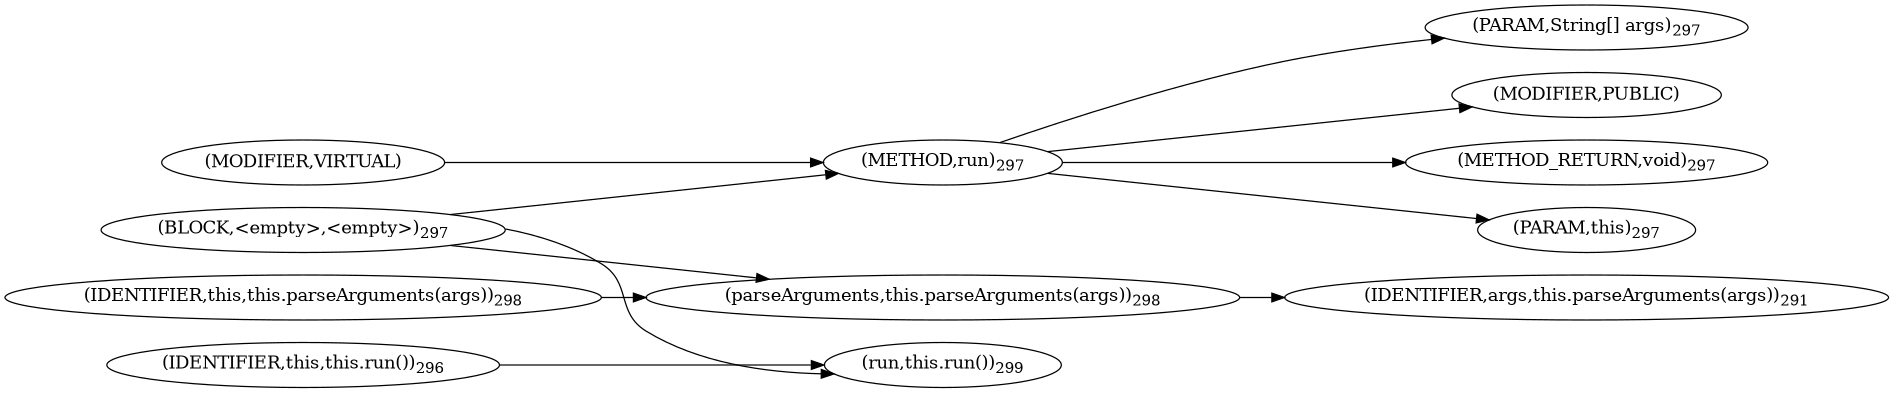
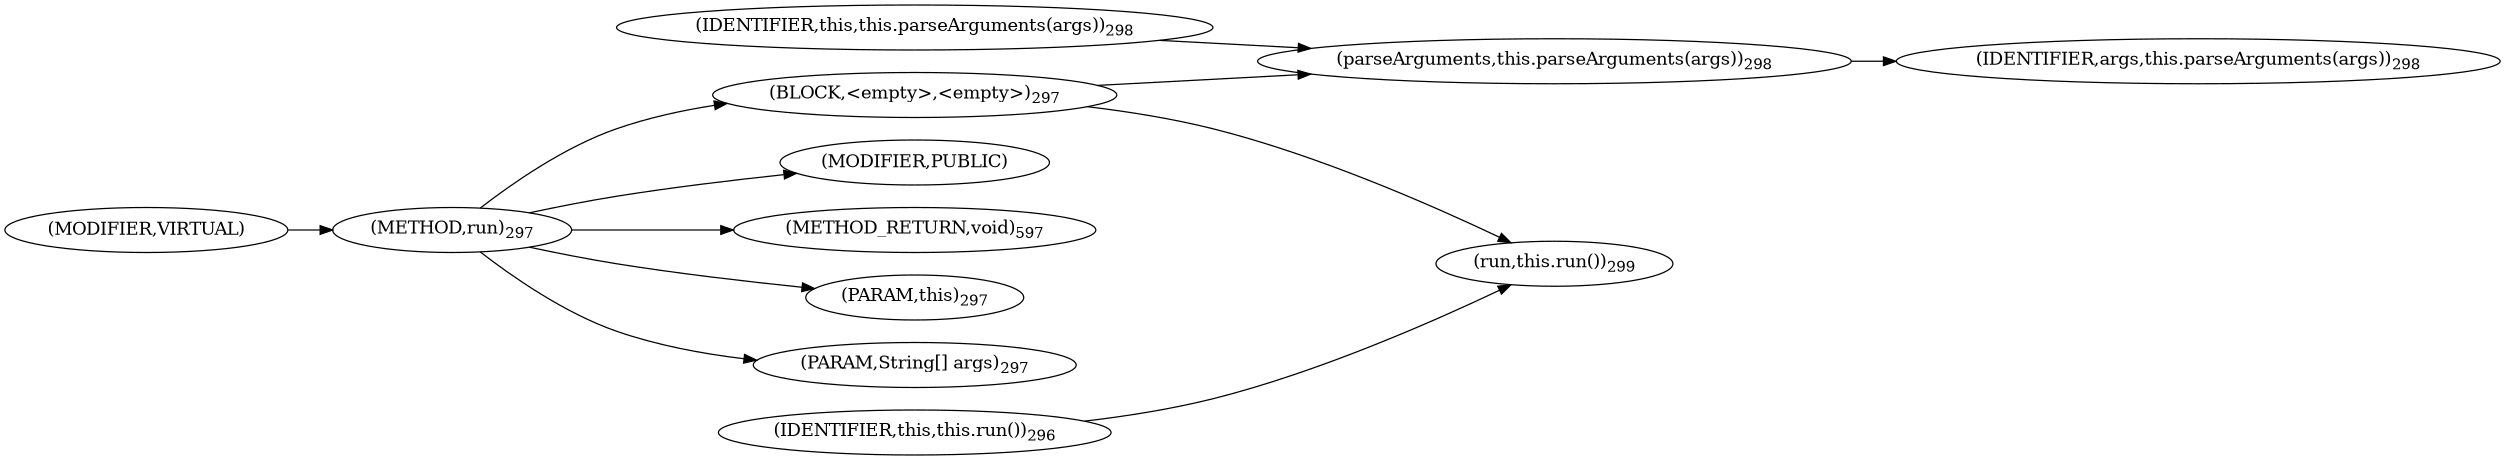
(1702, 161) -> (1030, 228)
(638, 195) -> (590, 140)
(1795, 296) -> (2406, 59)
